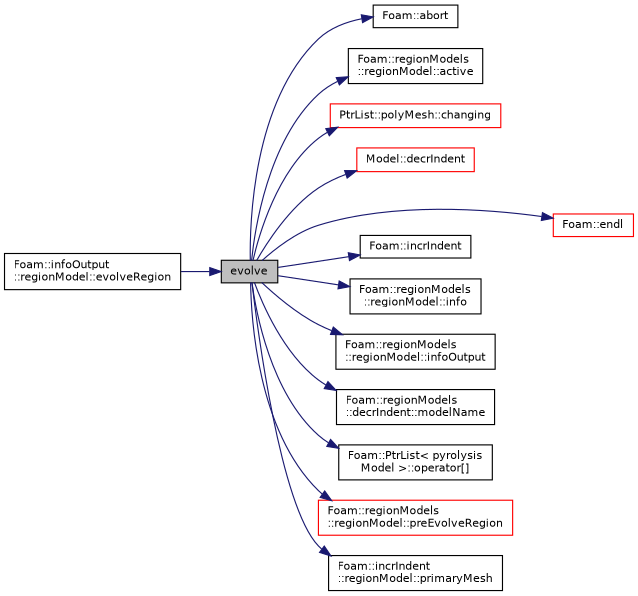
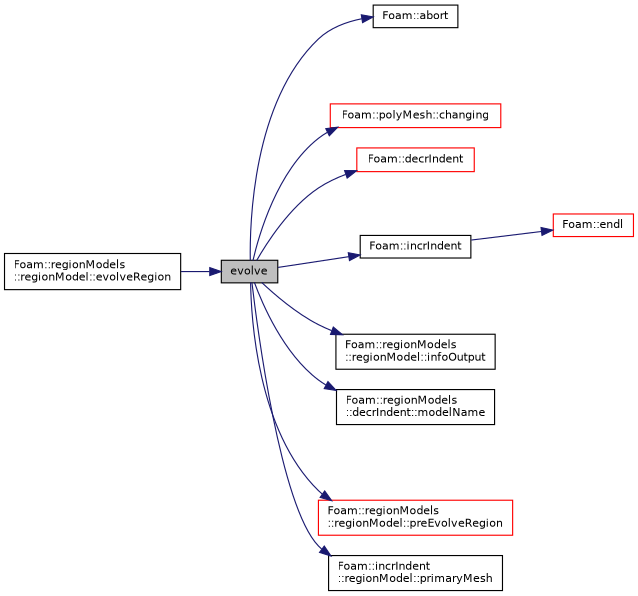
(416, 66) -> none
(416, 116) -> (416, 116)
(416, 160) -> (416, 160)
(396, 211) -> (506, 236)
(93, 272) -> (93, 272)
(416, 296) -> none
(416, 462) -> none
